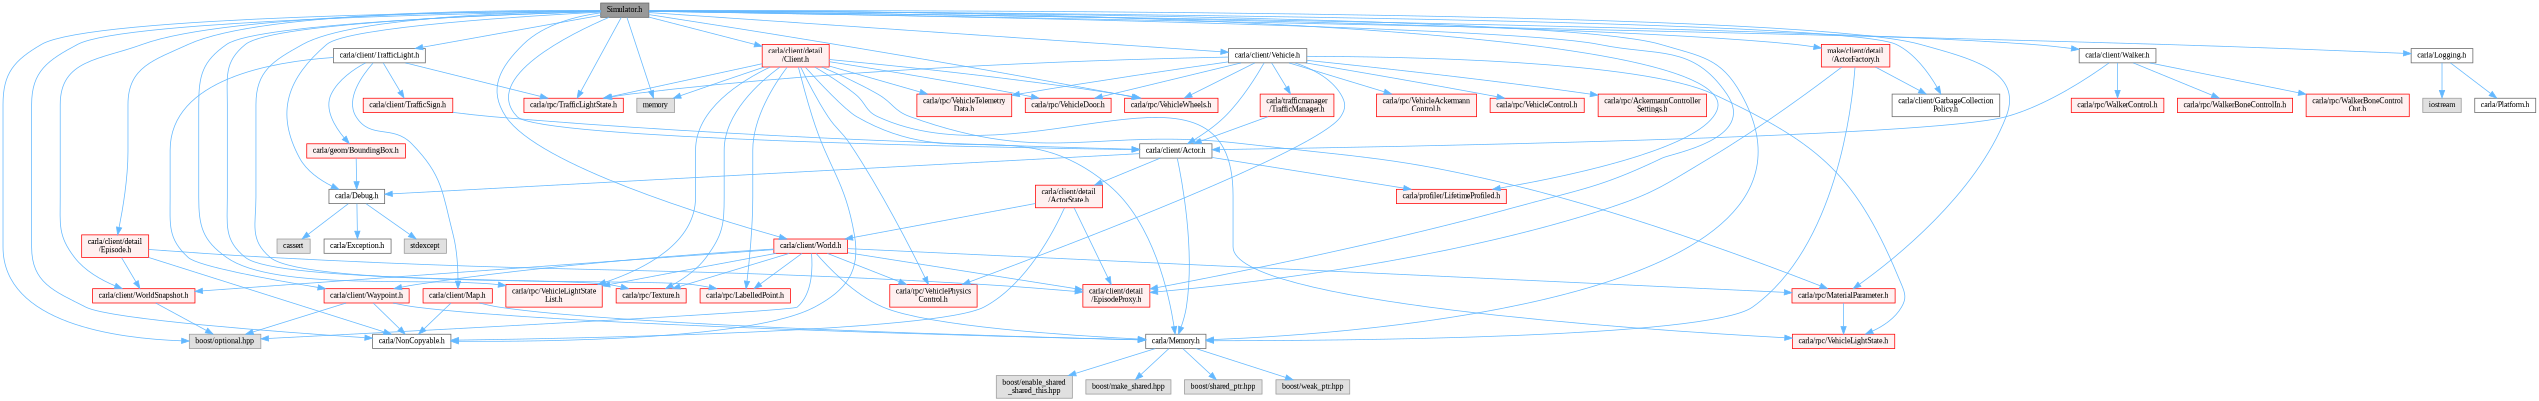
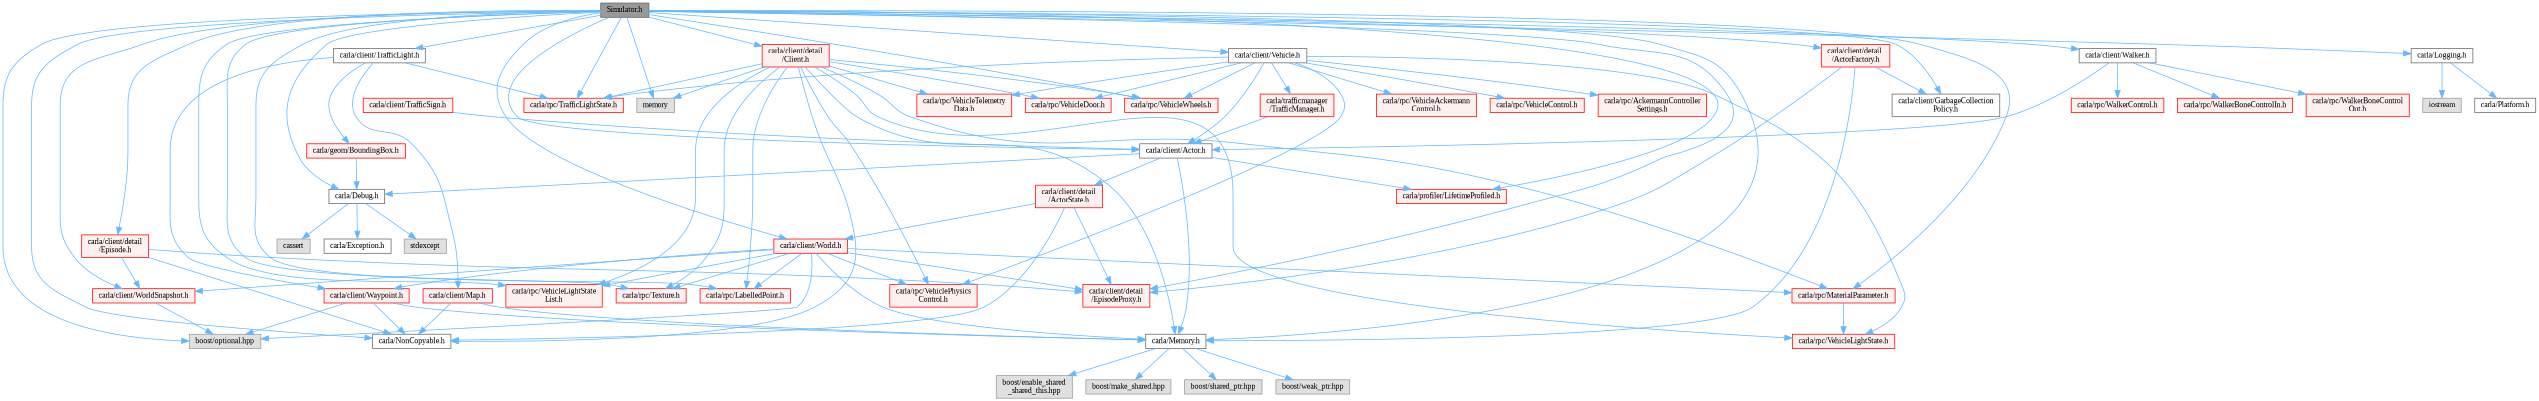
(1856, 56) -> (1856, 56)
(392, 77) -> none
